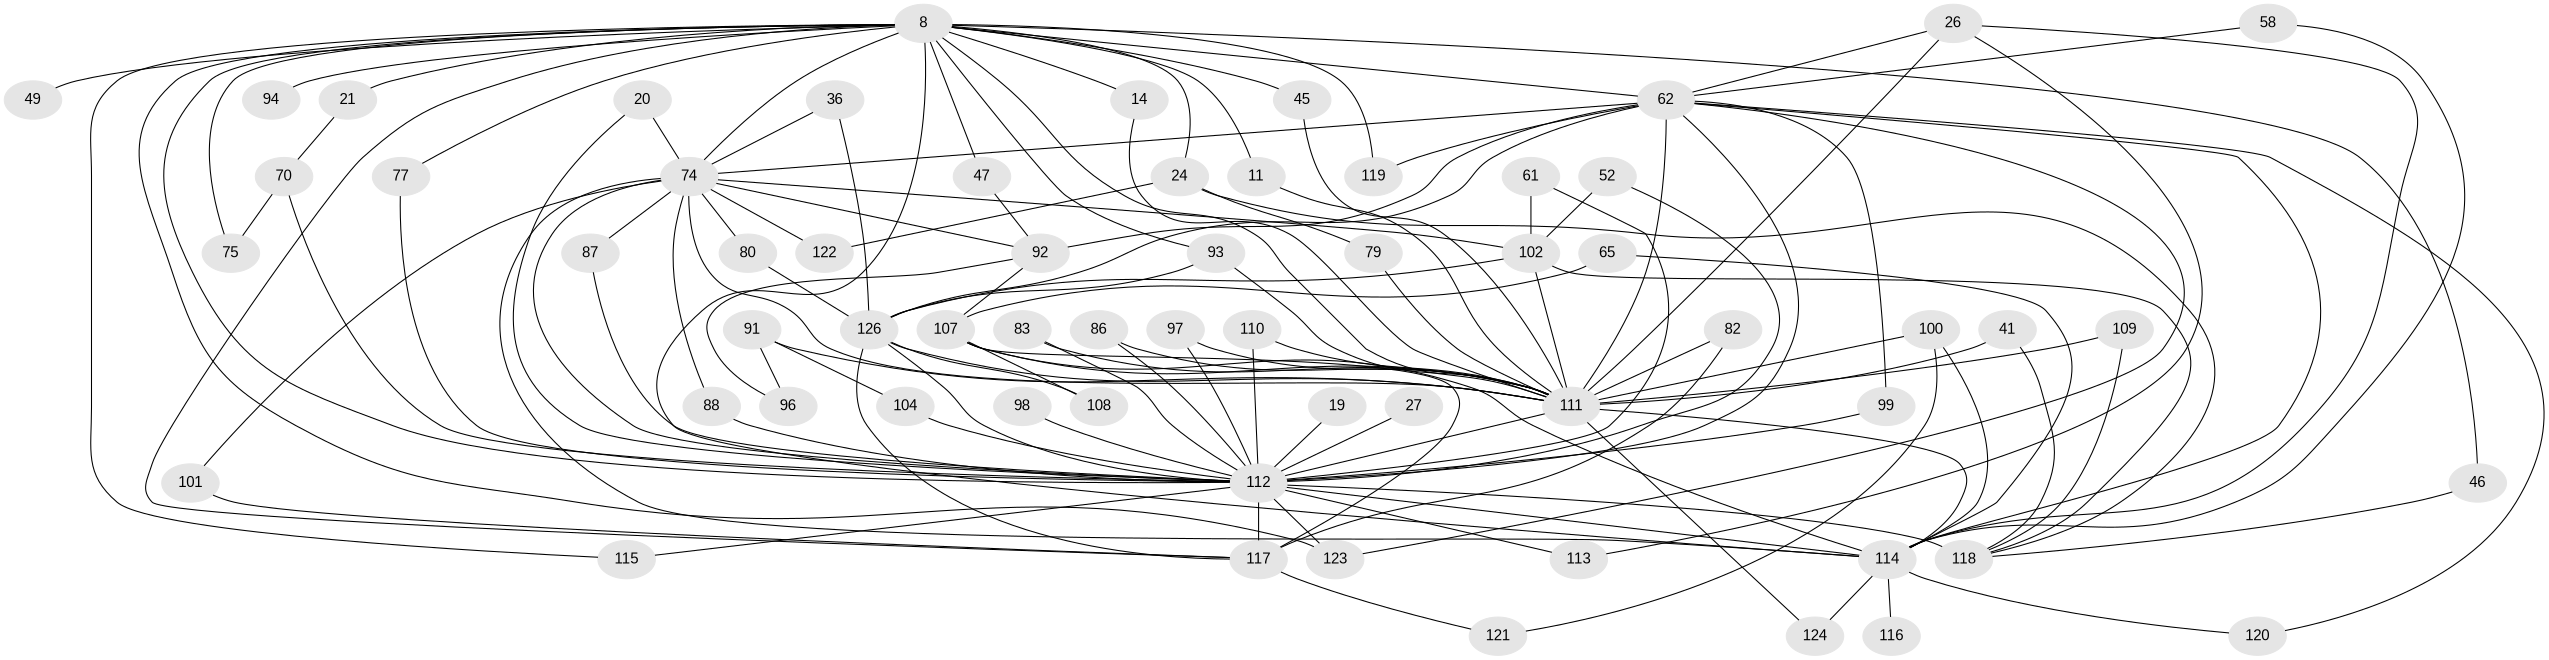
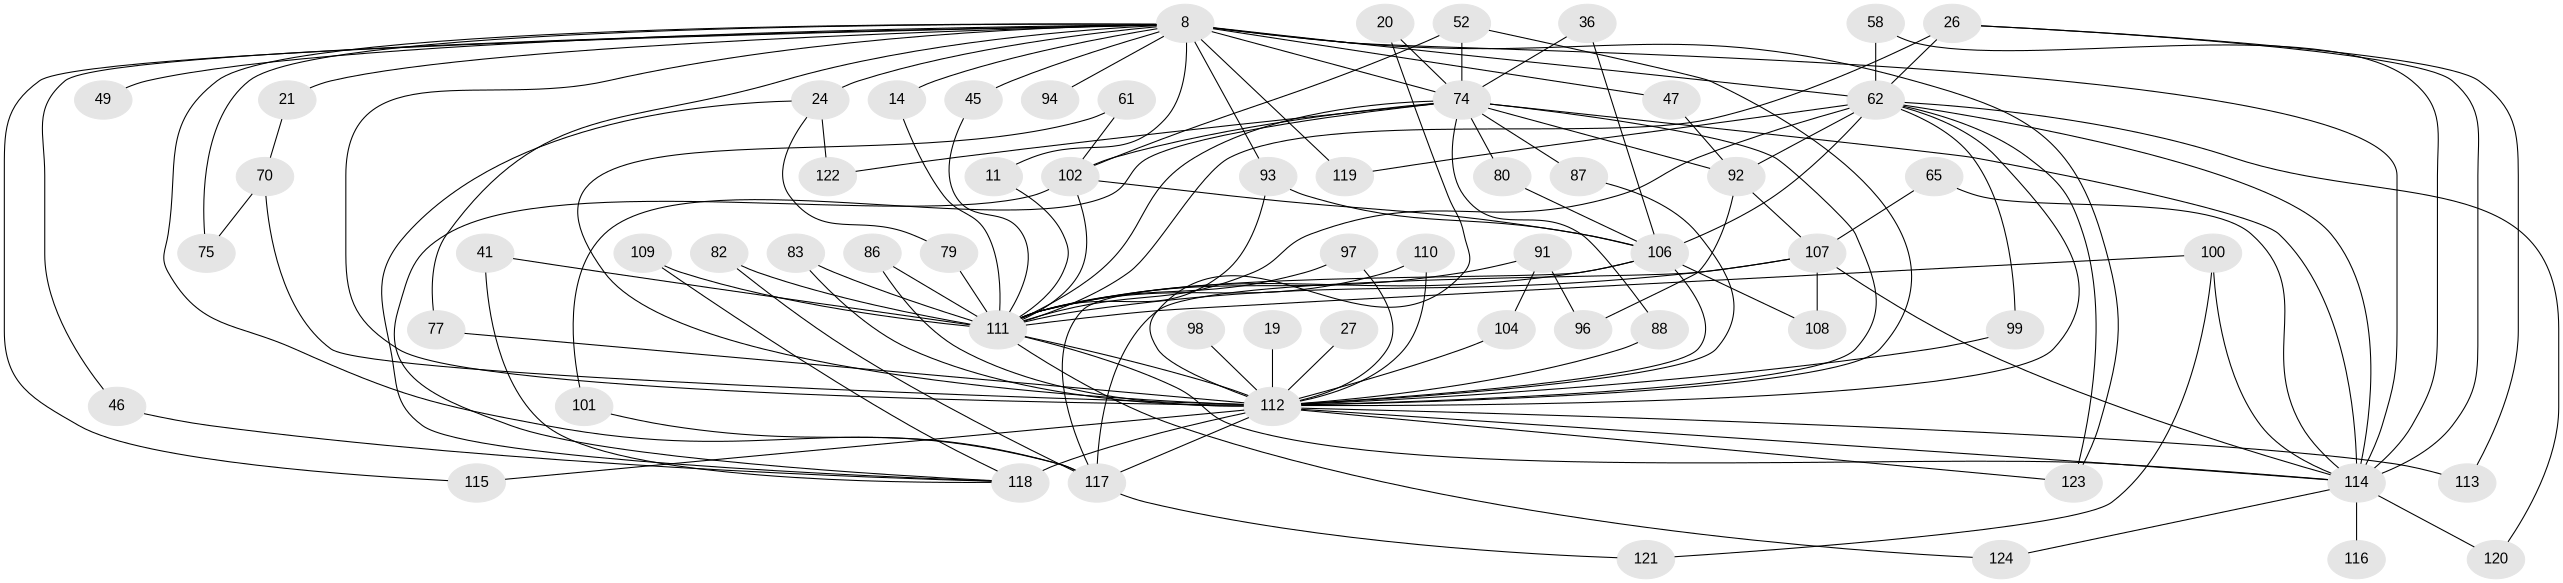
(1178, 138) -> (1462, 62)
(1257, 236) -> none
(869, 330) -> (1660, 253)
